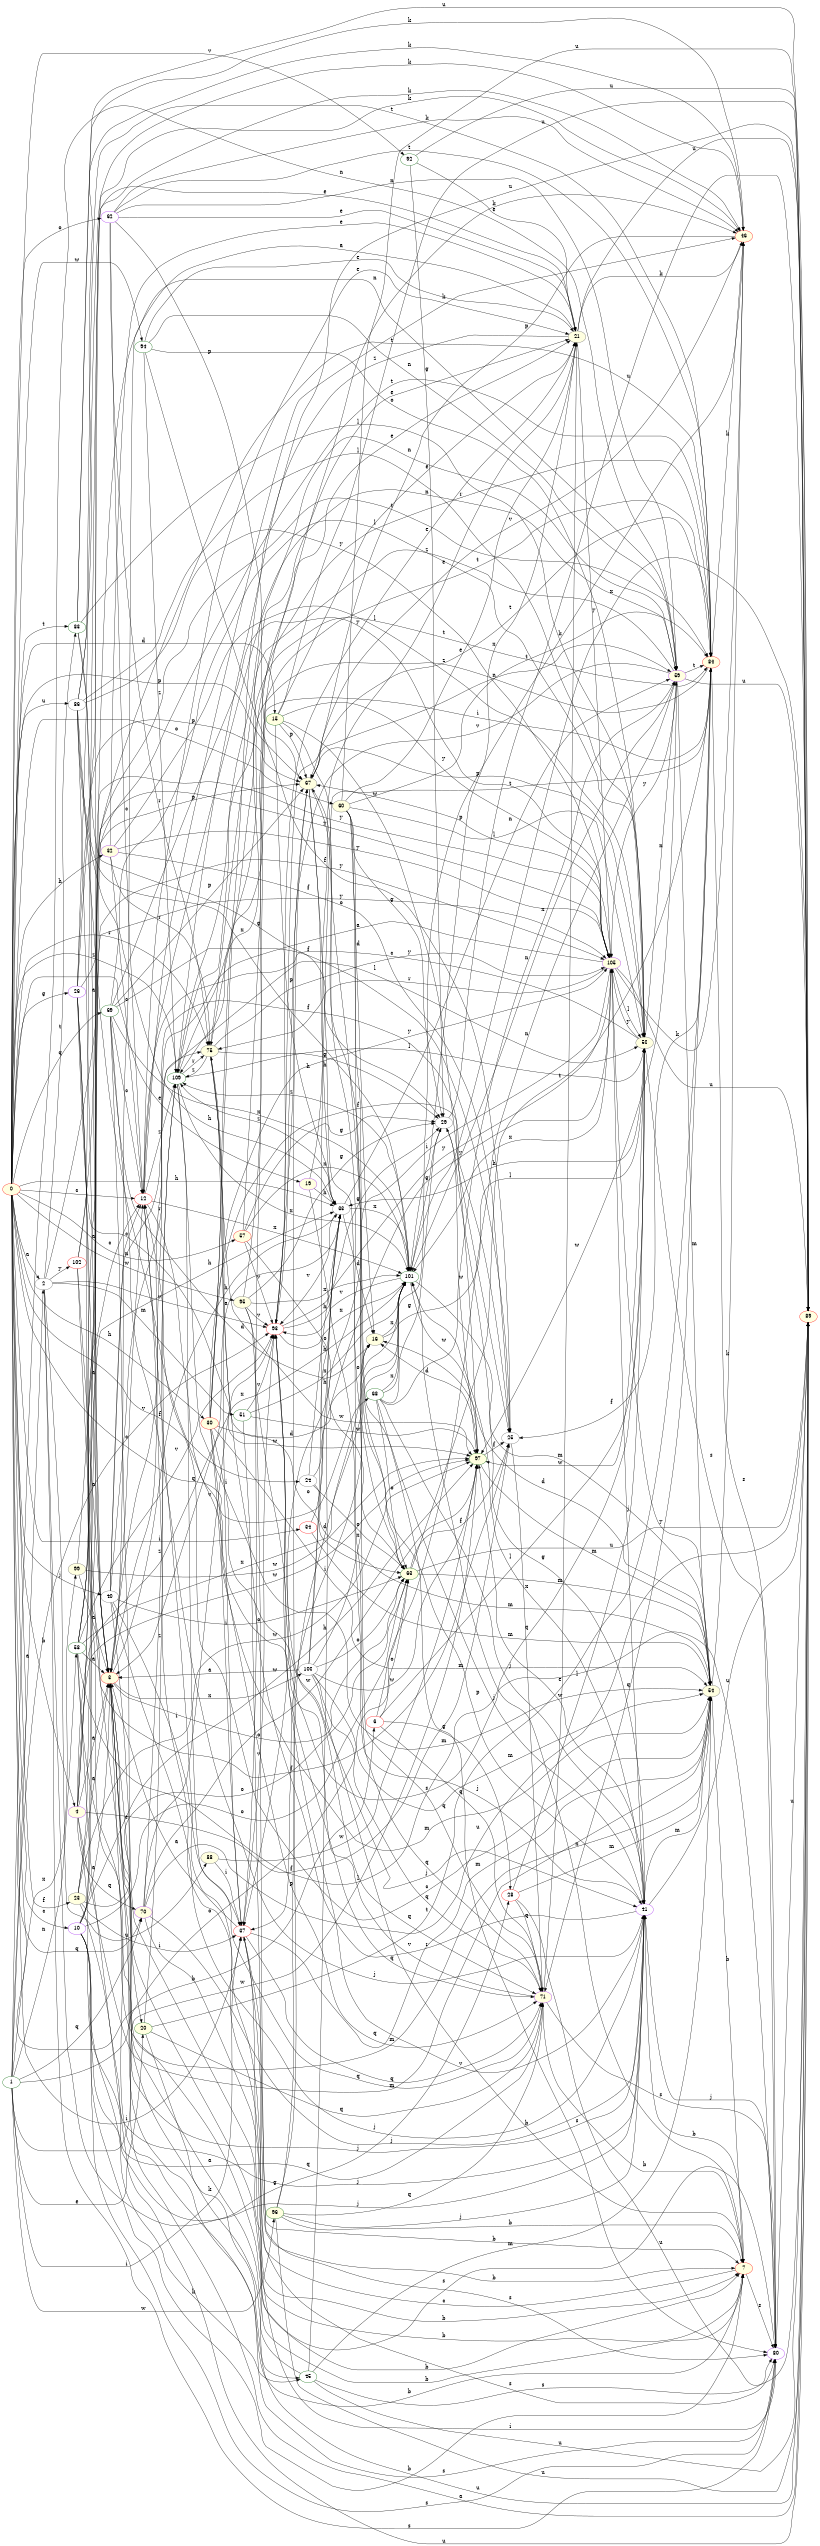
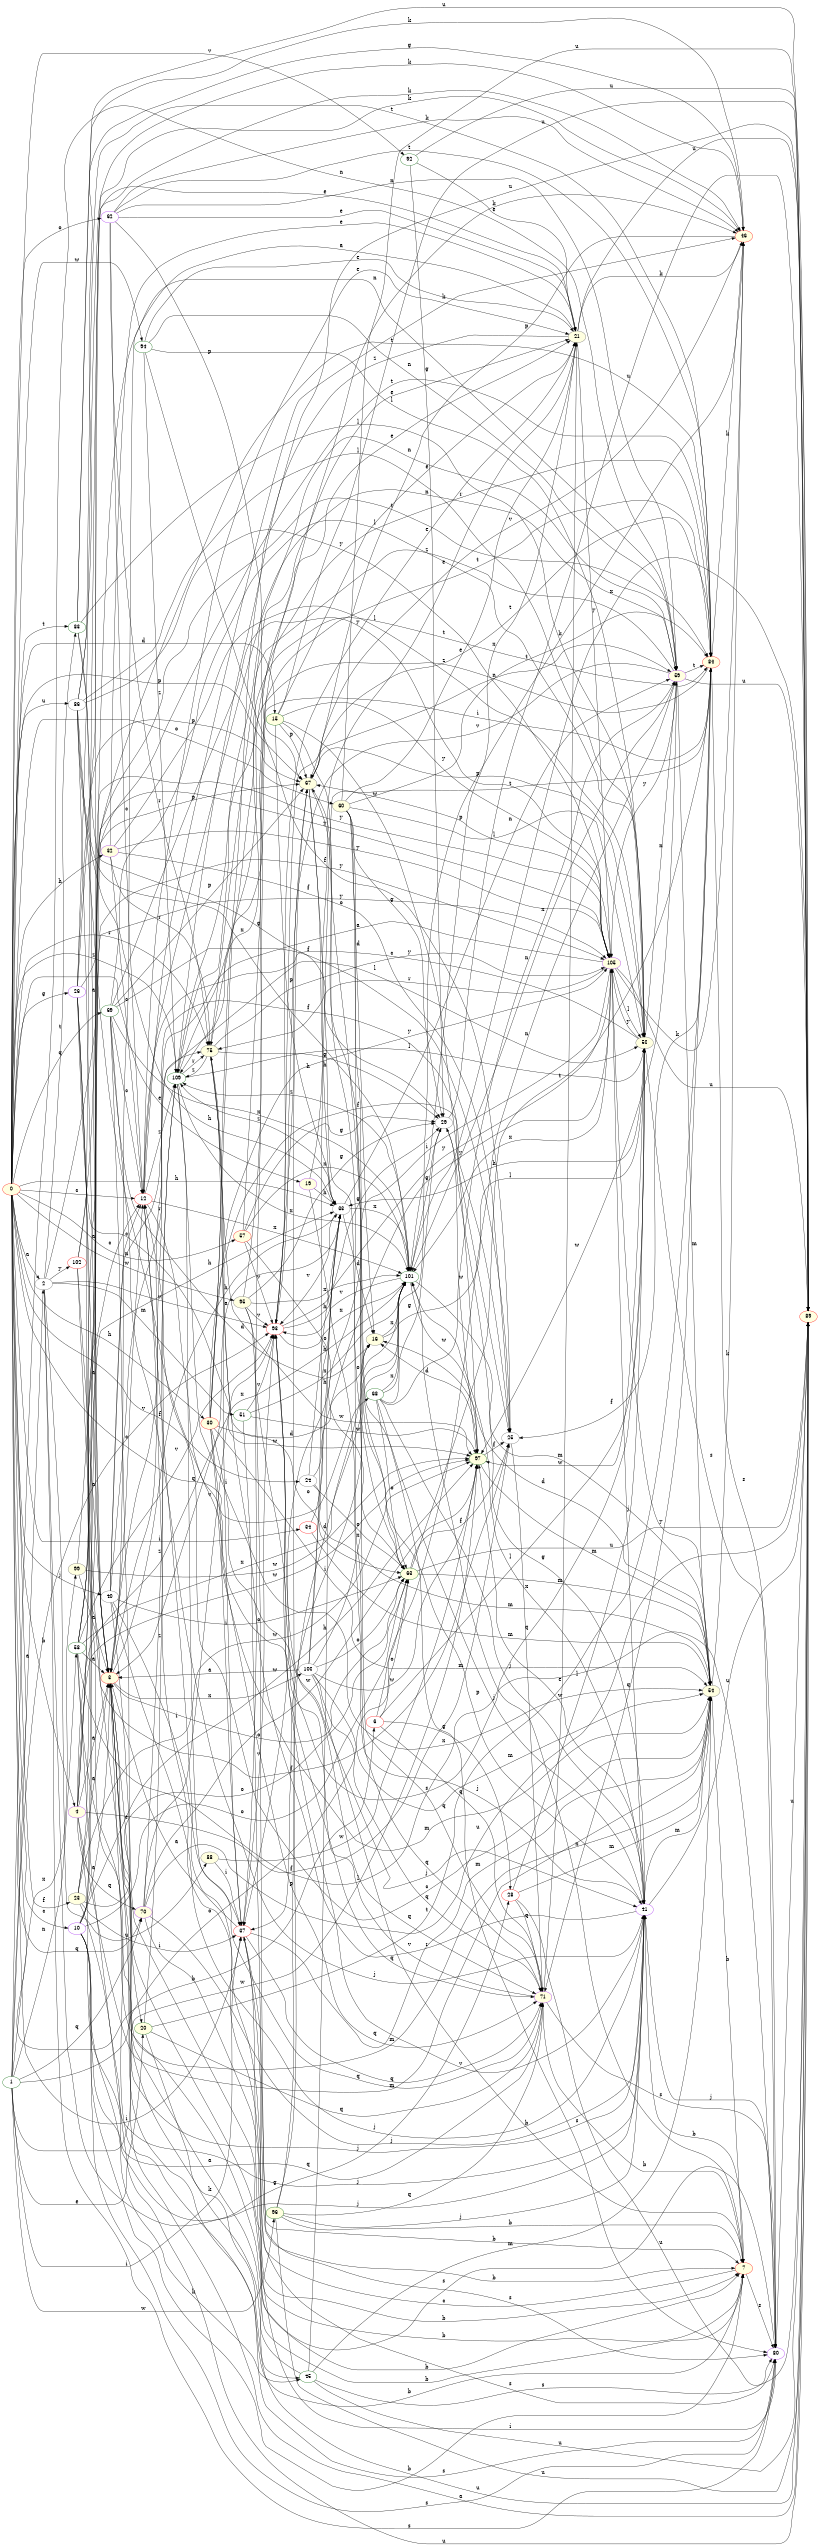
(409, 46) -> (409, 46)
(392, 401) -> (392, 401)
(444, 1741) -> (444, 1741)
